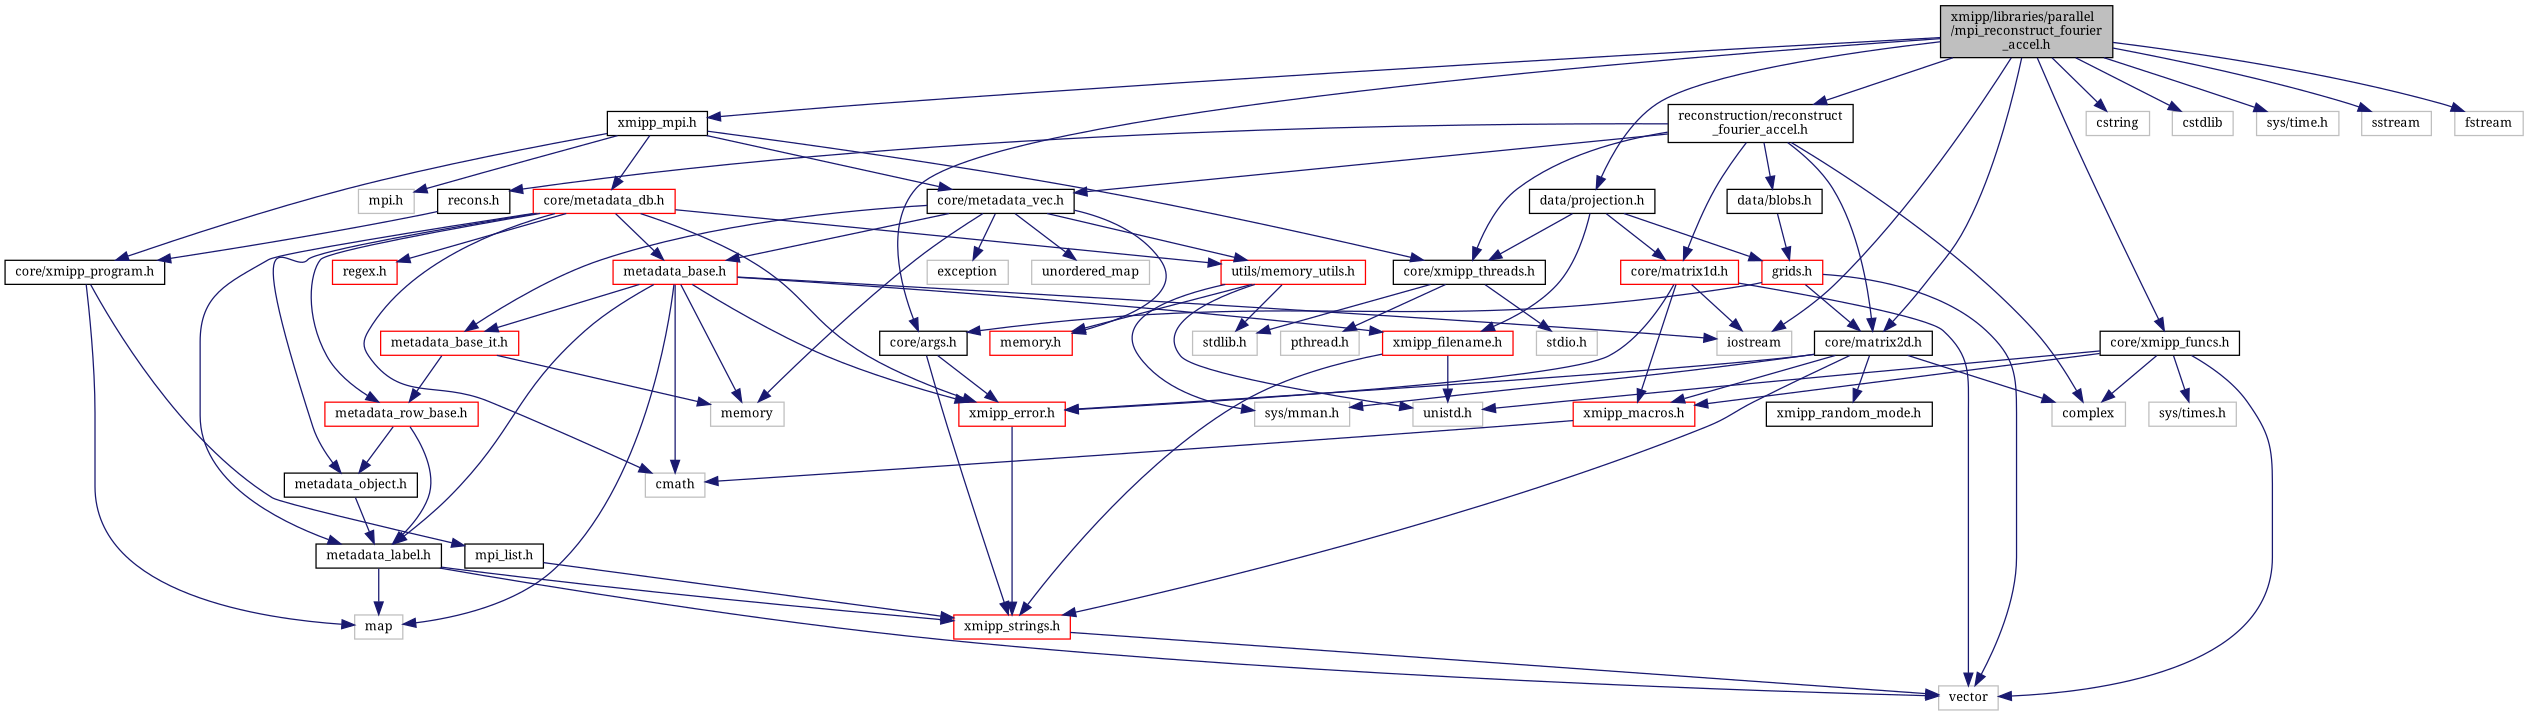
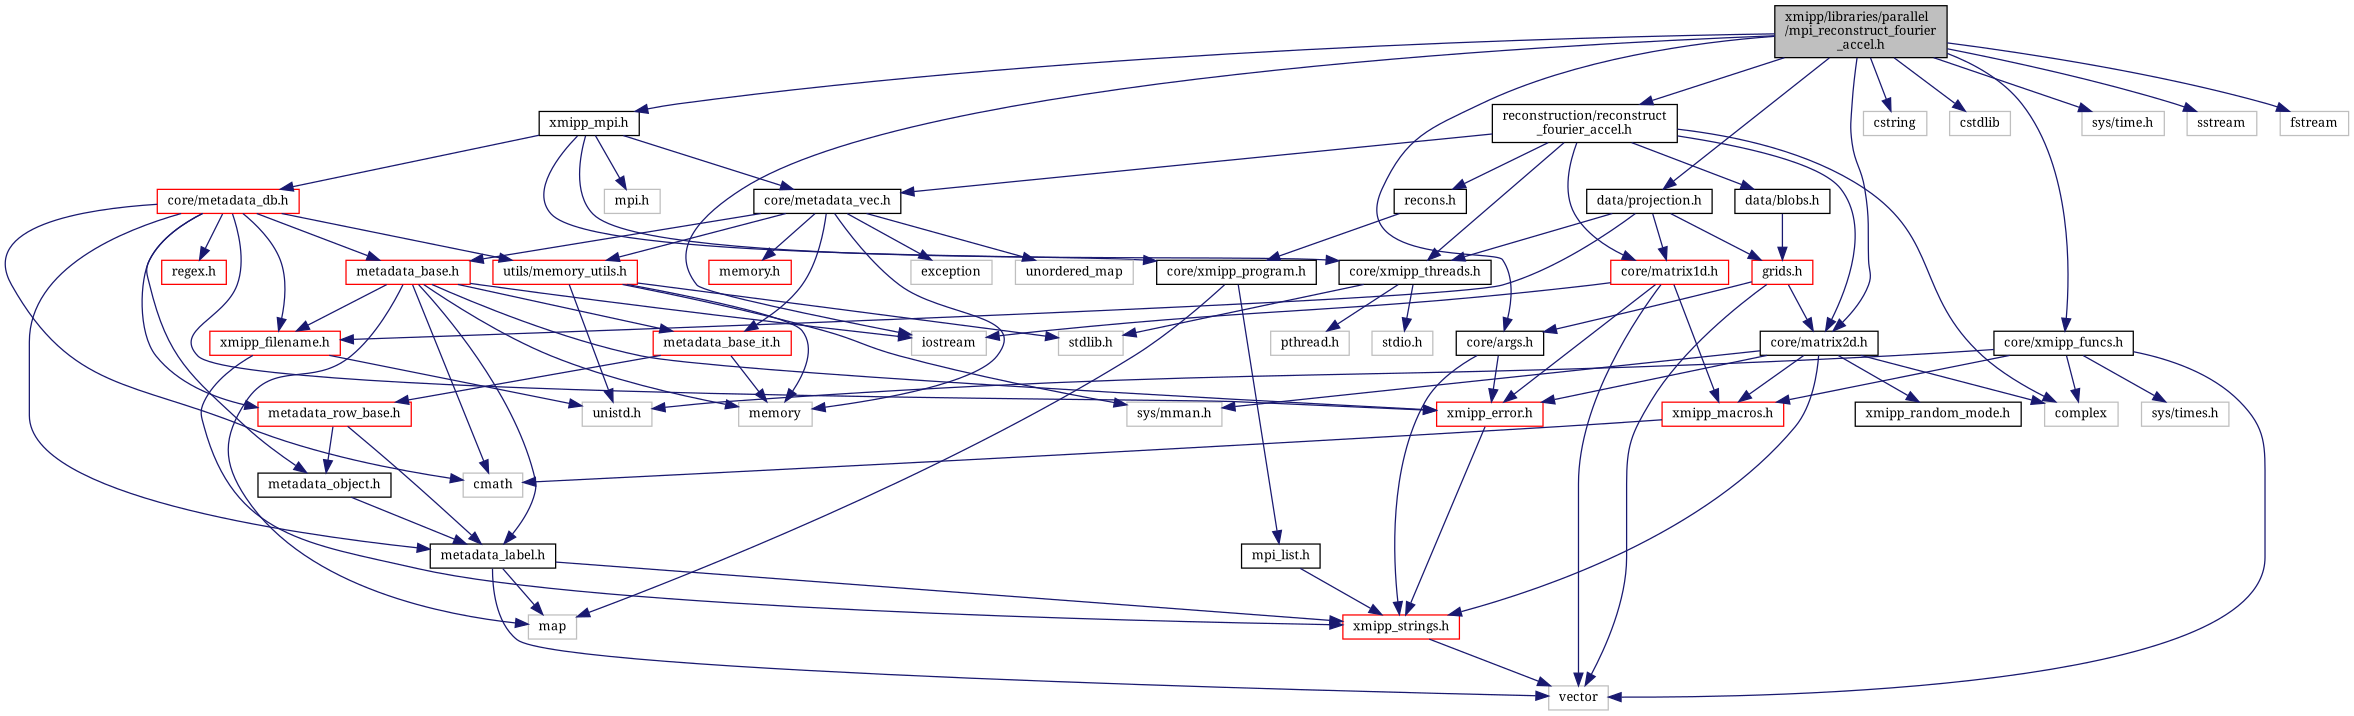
none -> (280, 259)
(1168, 306) -> (804, 334)
